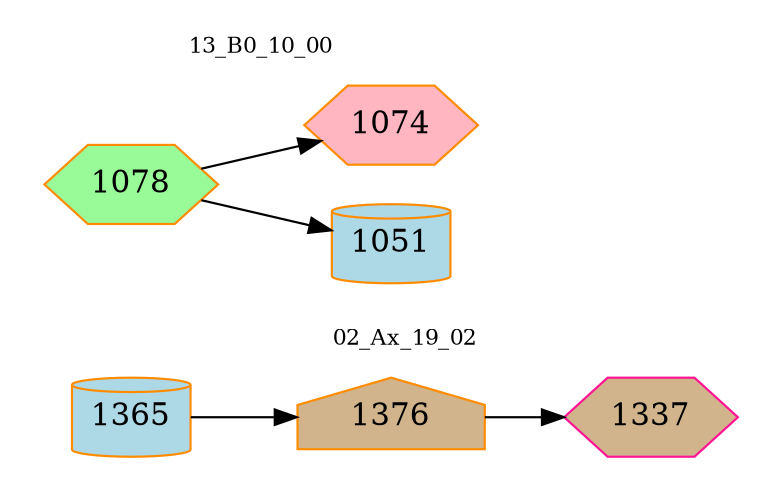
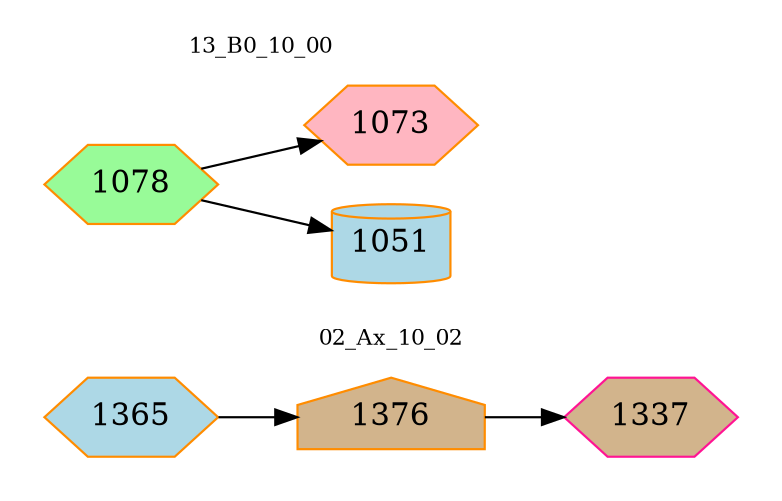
(391, 125) -> (391, 125)
(405, 339) -> (391, 339)
(131, 417) -> (131, 417)
